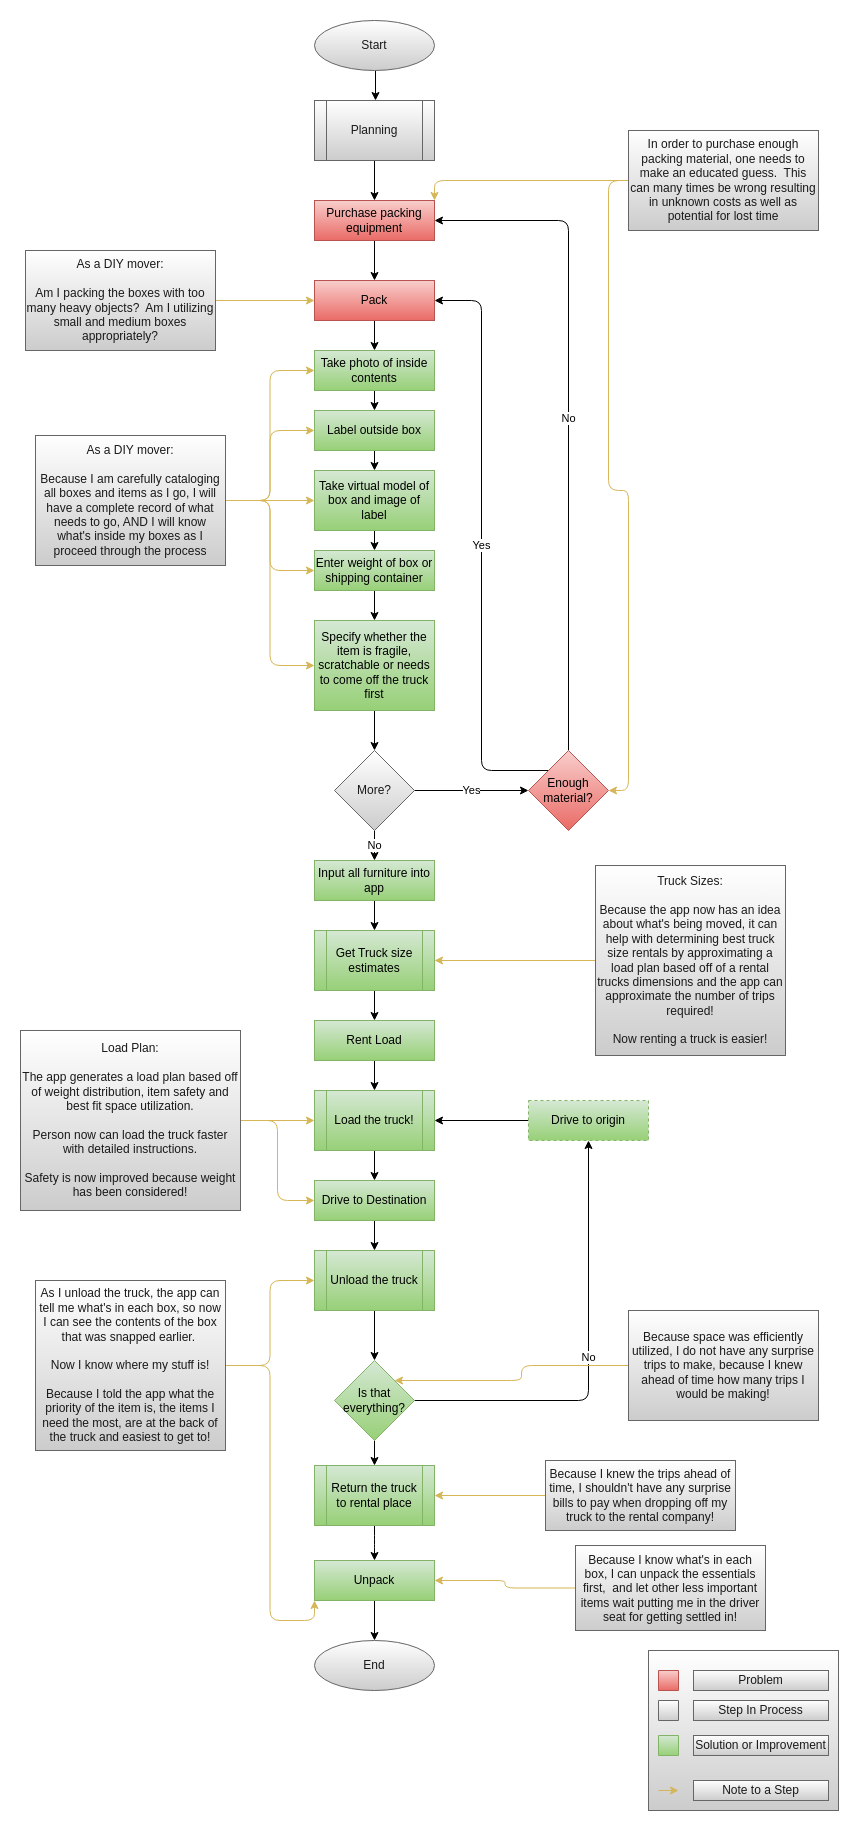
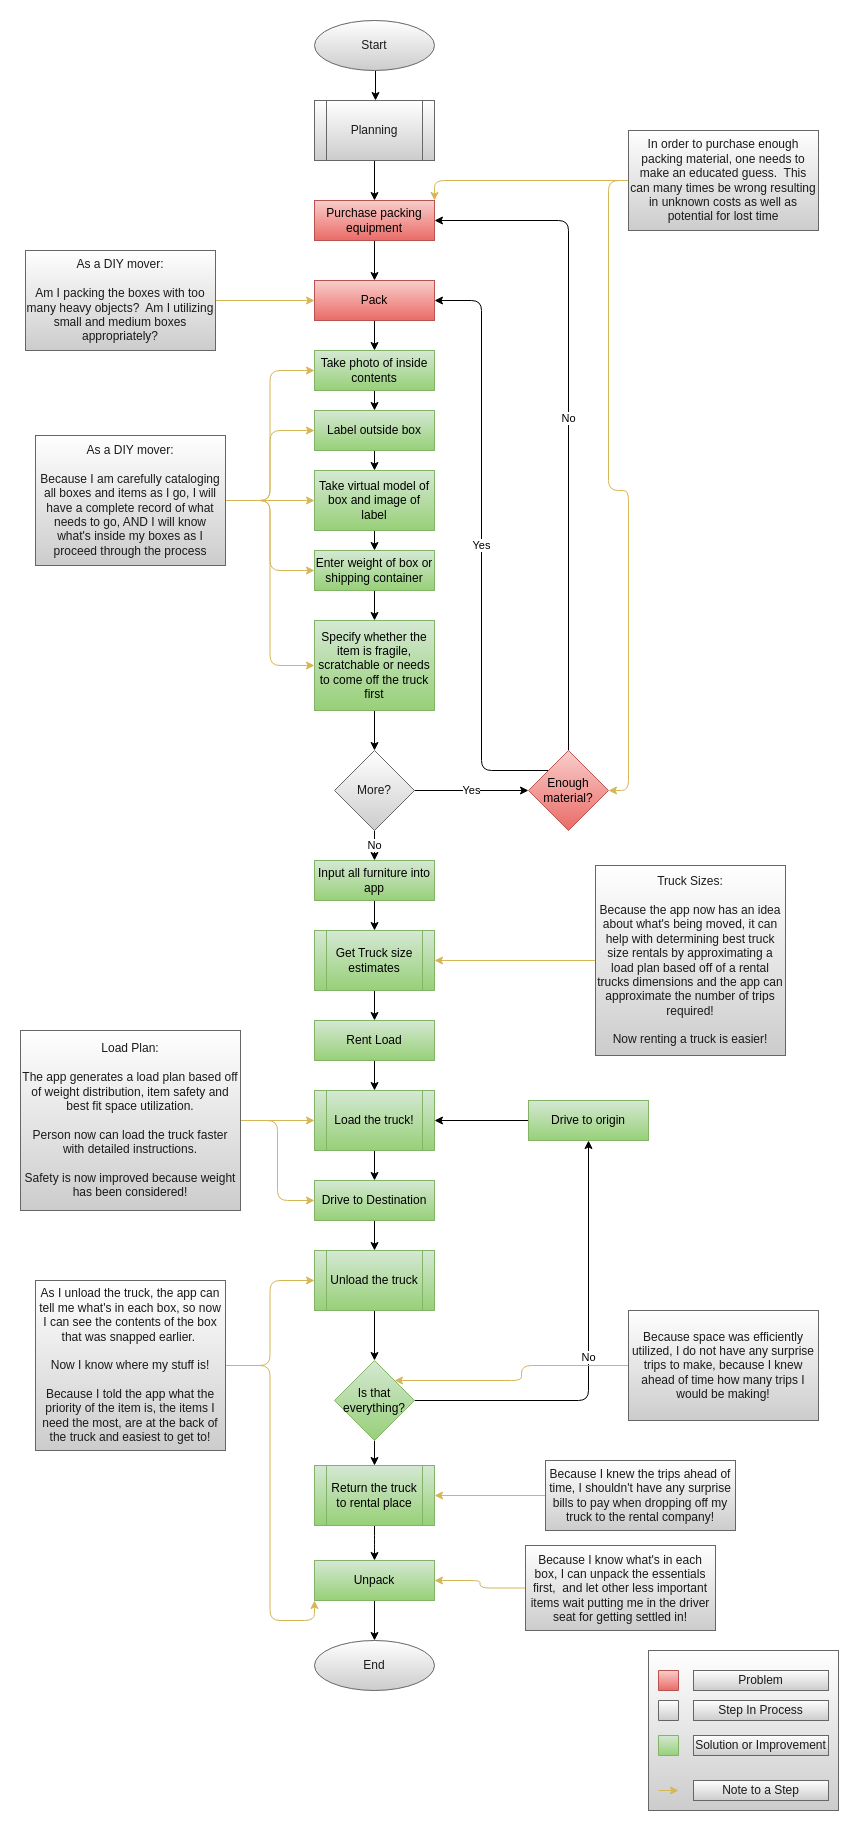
(589, 1121) -> (589, 1121)
(671, 1588) -> (621, 1588)
